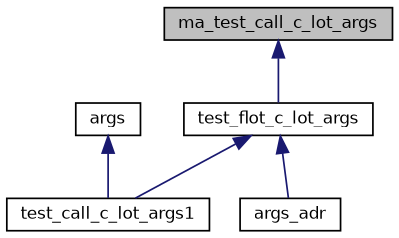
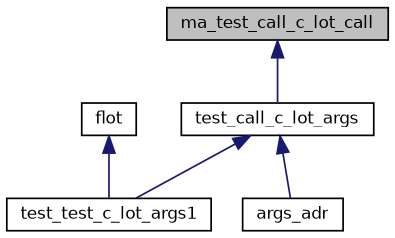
(278, 24) -> (278, 24)
(108, 119) -> (109, 119)
(278, 119) -> (278, 119)
(108, 215) -> (109, 215)
